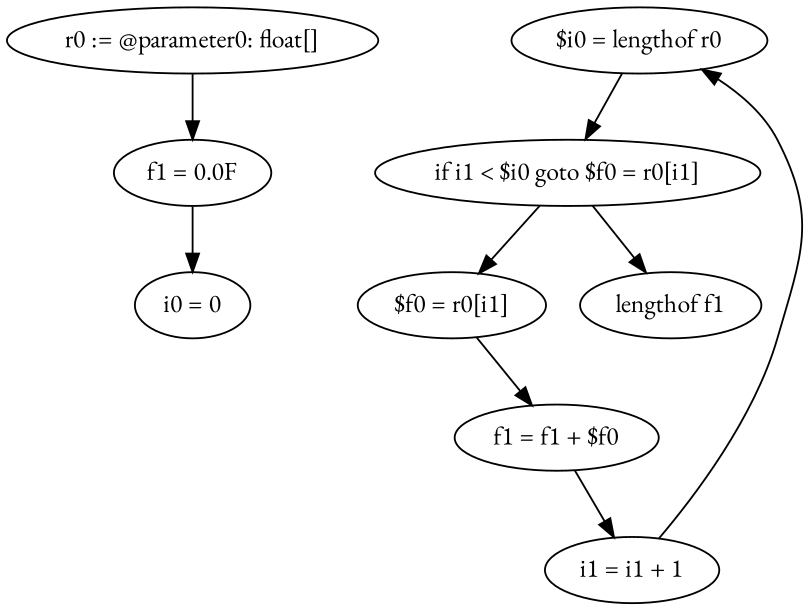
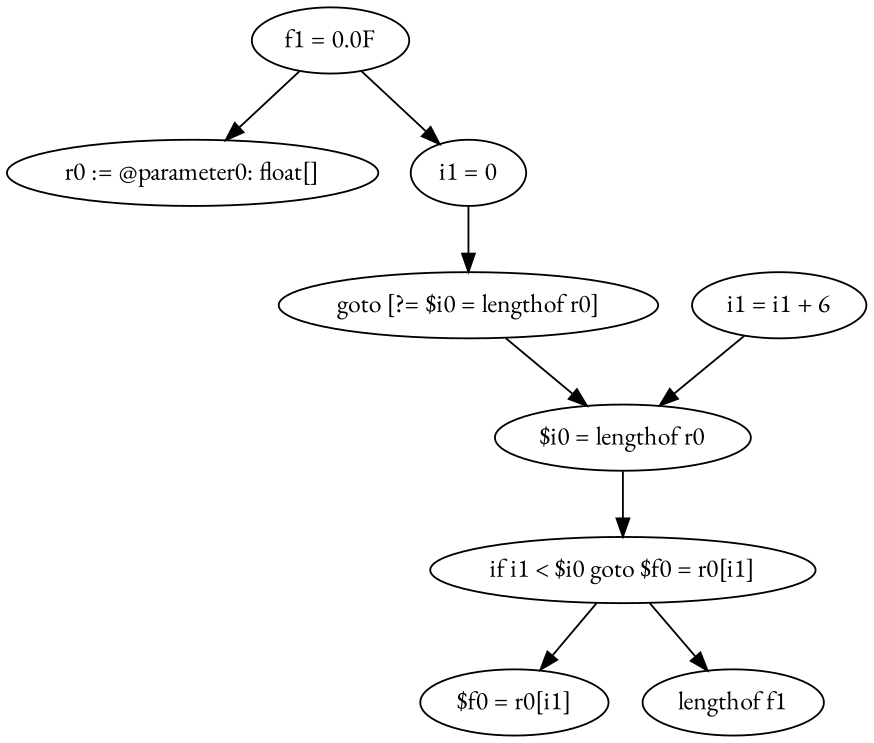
(193, 98) -> (269, 99)
(193, 305) -> (468, 173)
none -> (468, 305)
(557, 438) -> none
(632, 570) -> (779, 305)
